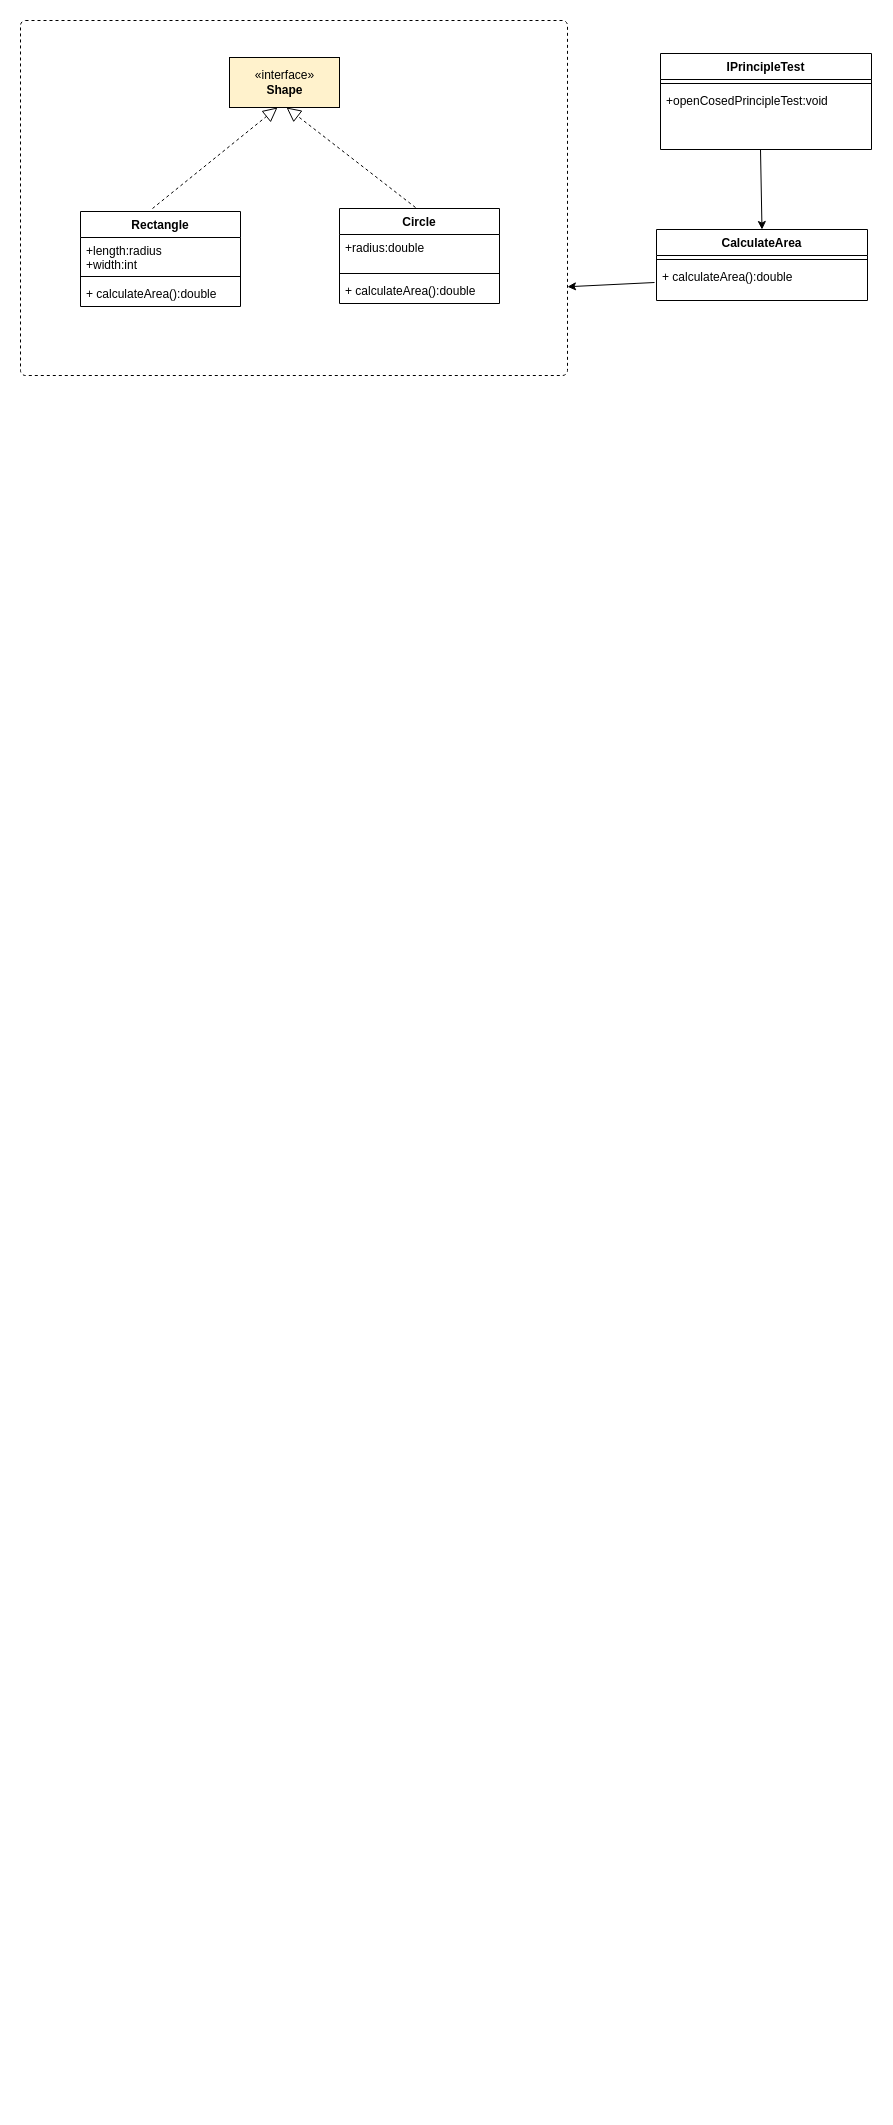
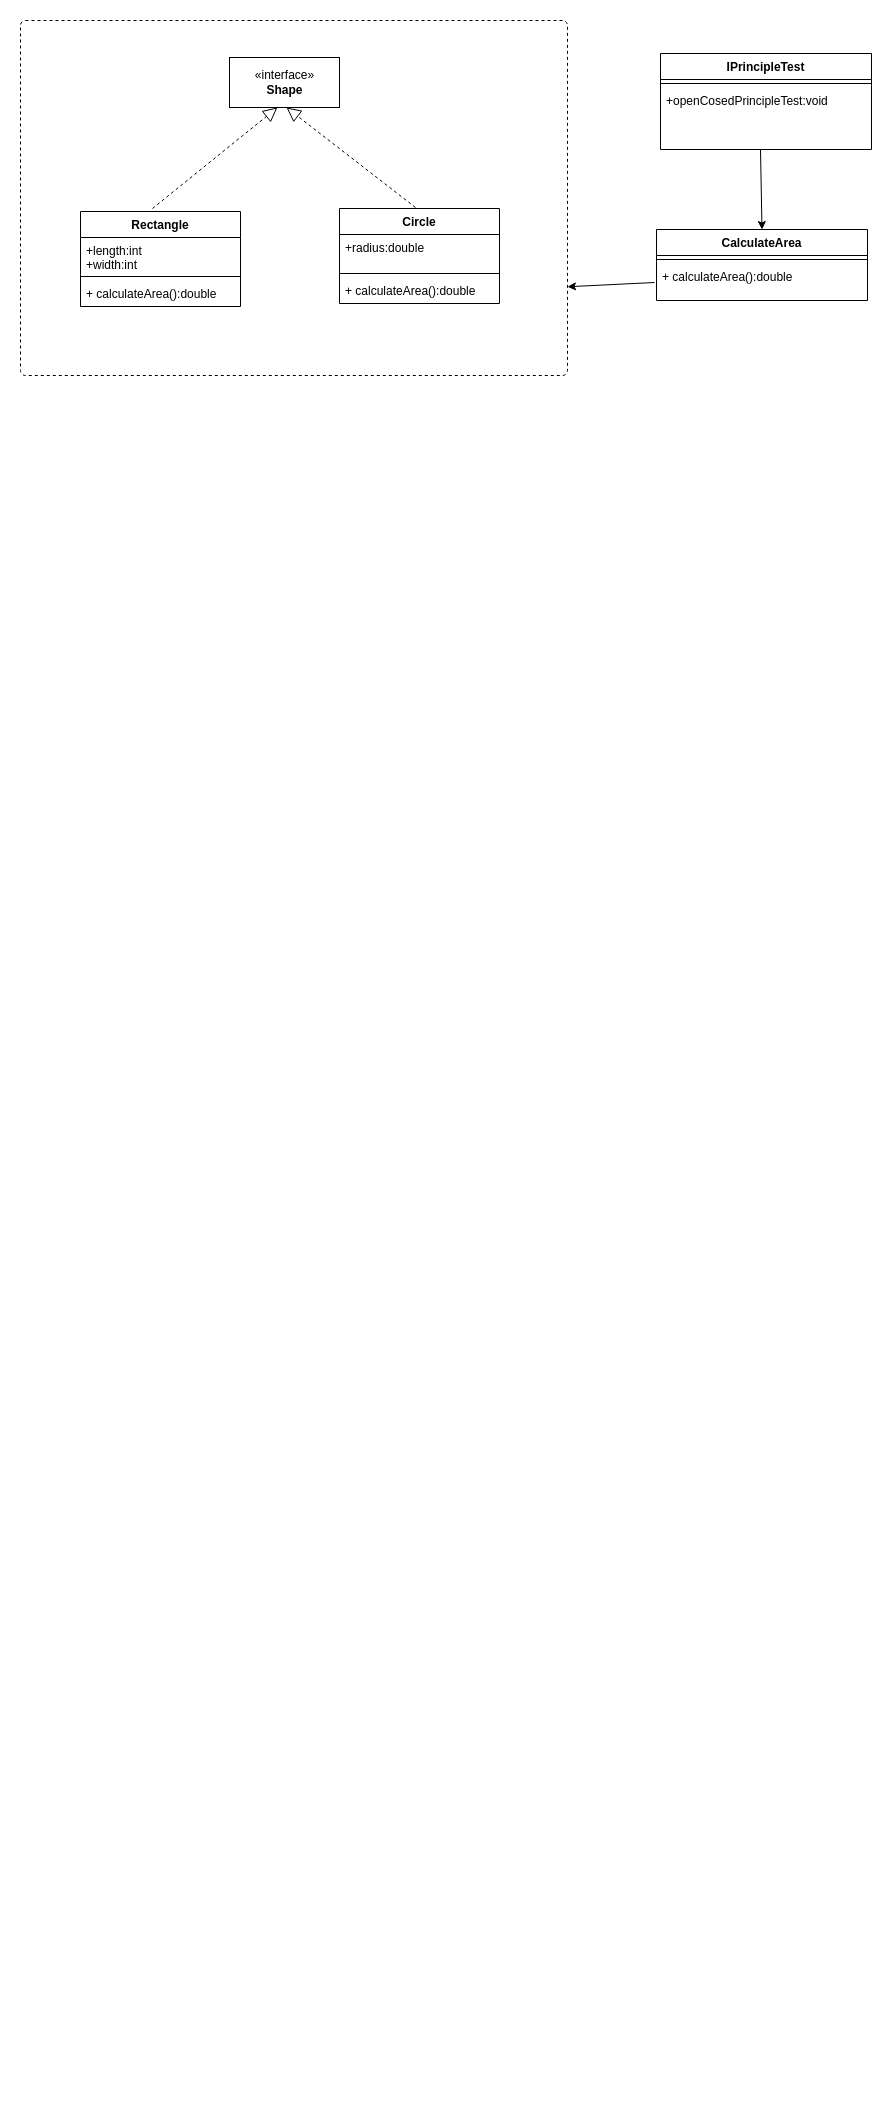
(285, 83) -> (285, 83)
(128, 251) -> (118, 251)
